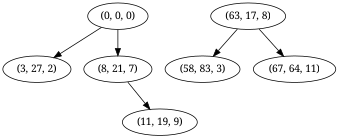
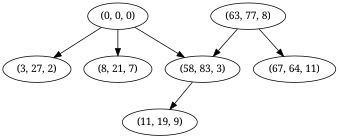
(248, 16) -> (248, 16)
none -> (156, 40)
(136, 93) -> (184, 93)
